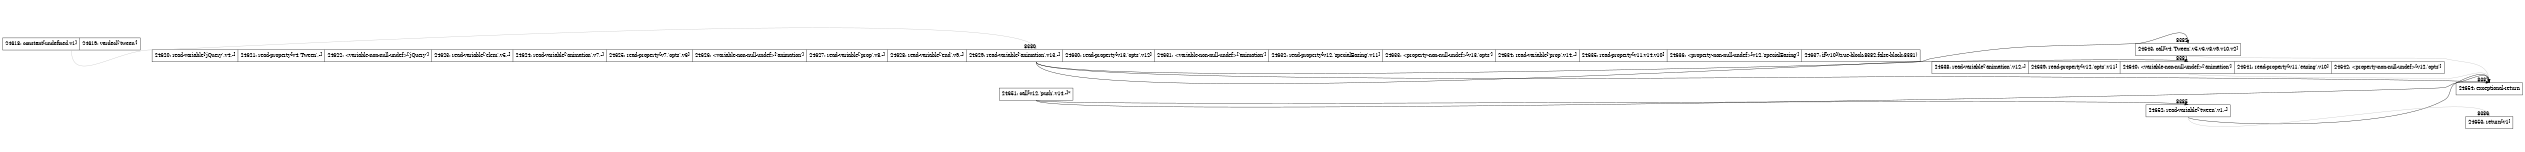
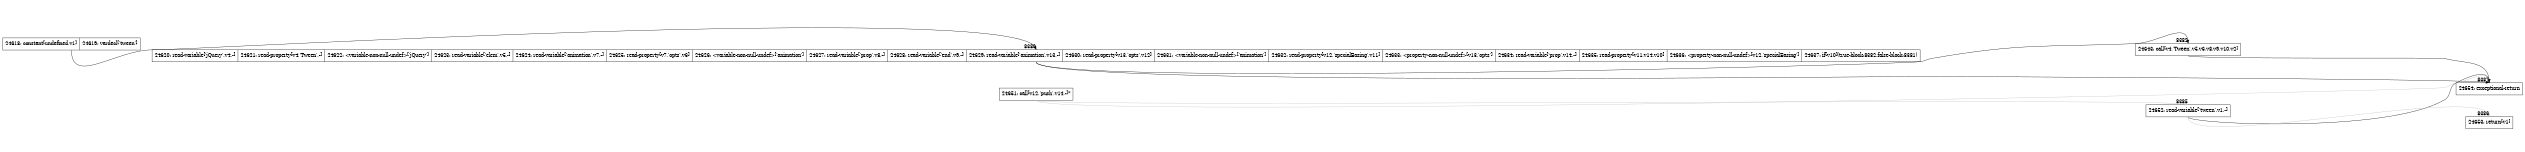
(548, 33) -> (548, 33)
(2343, 58) -> (2343, 58)
(2188, 68) -> none
(1910, 100) -> (1910, 100)
(1582, 103) -> (1582, 103)
